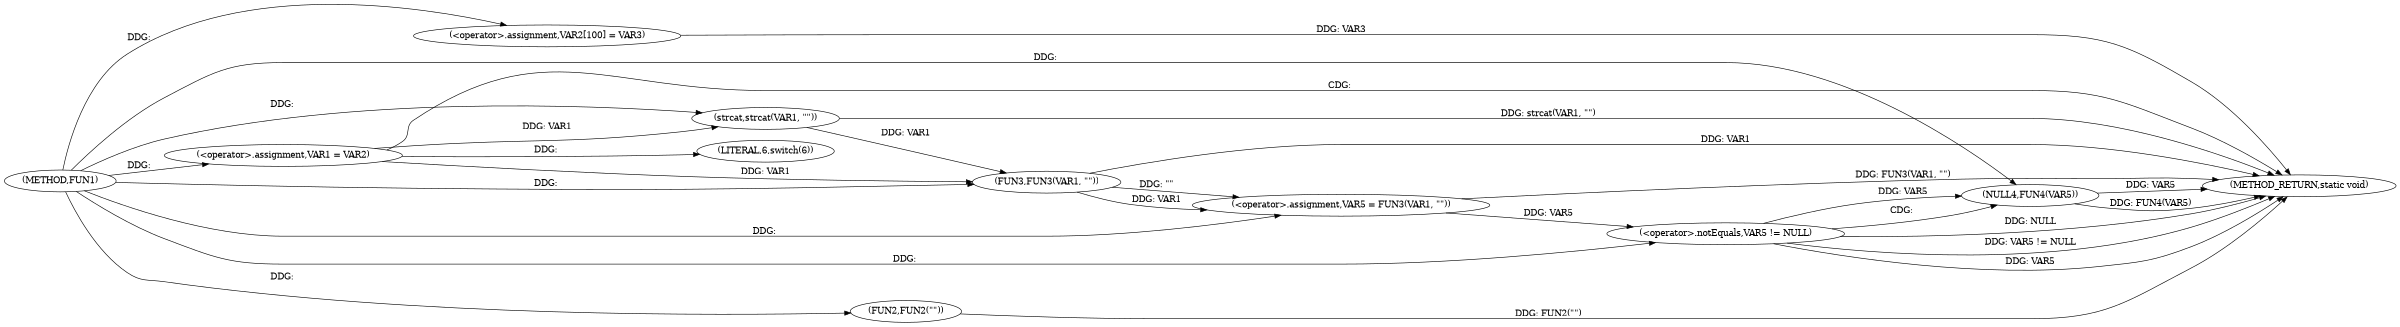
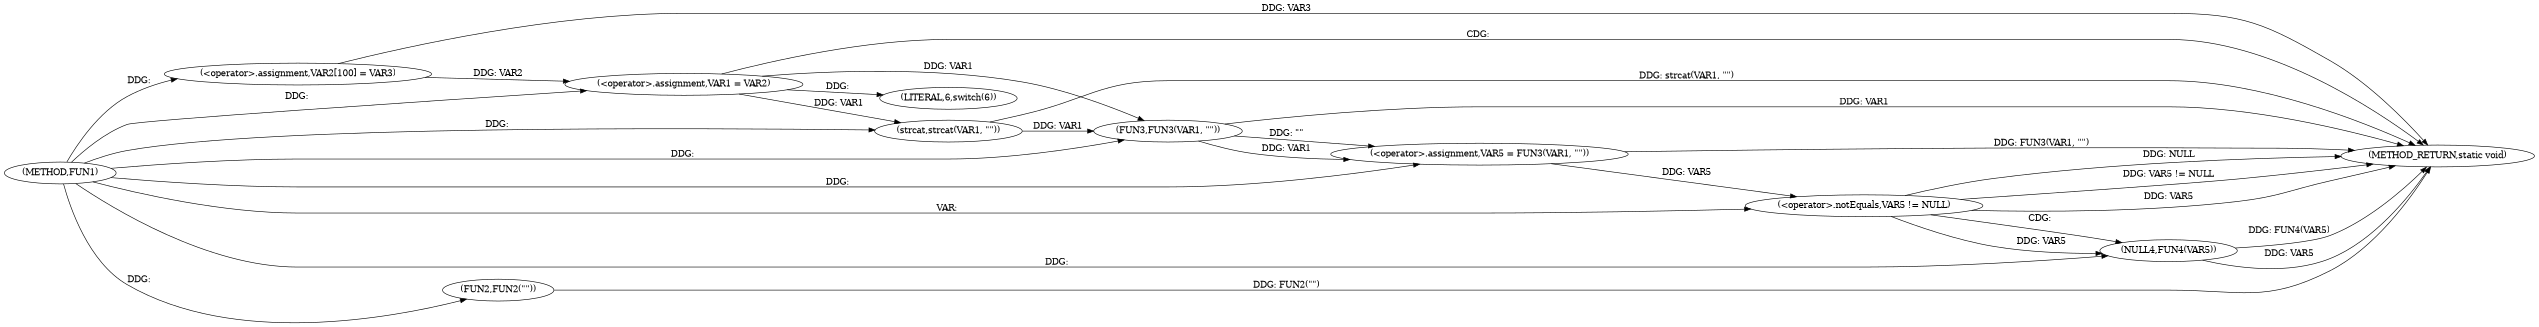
none -> (494, 79)
(906, 260) -> (948, 208)
